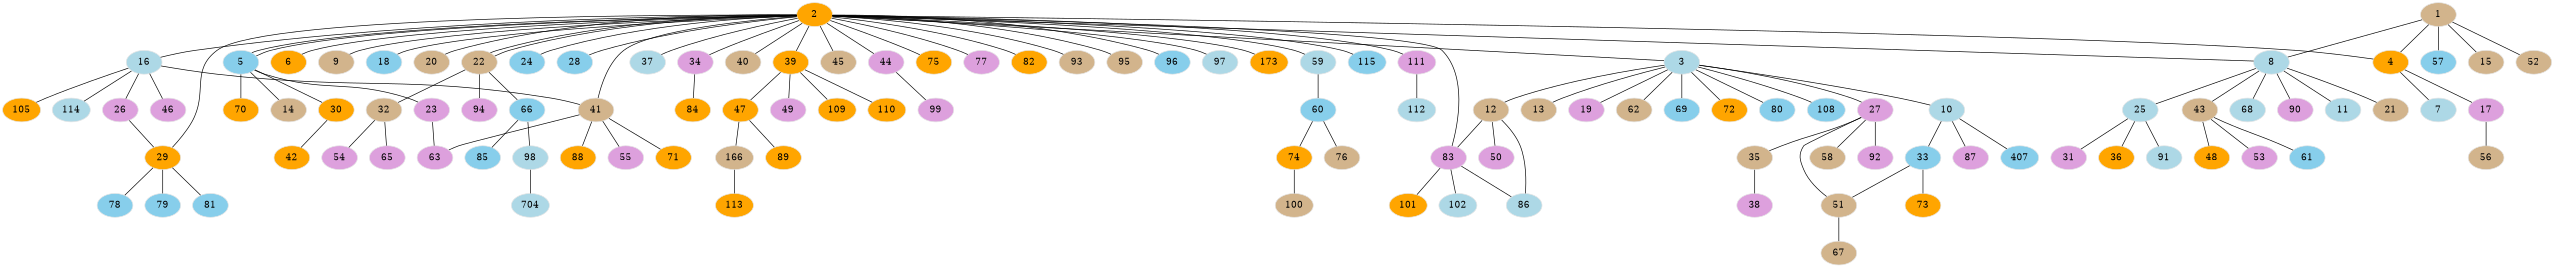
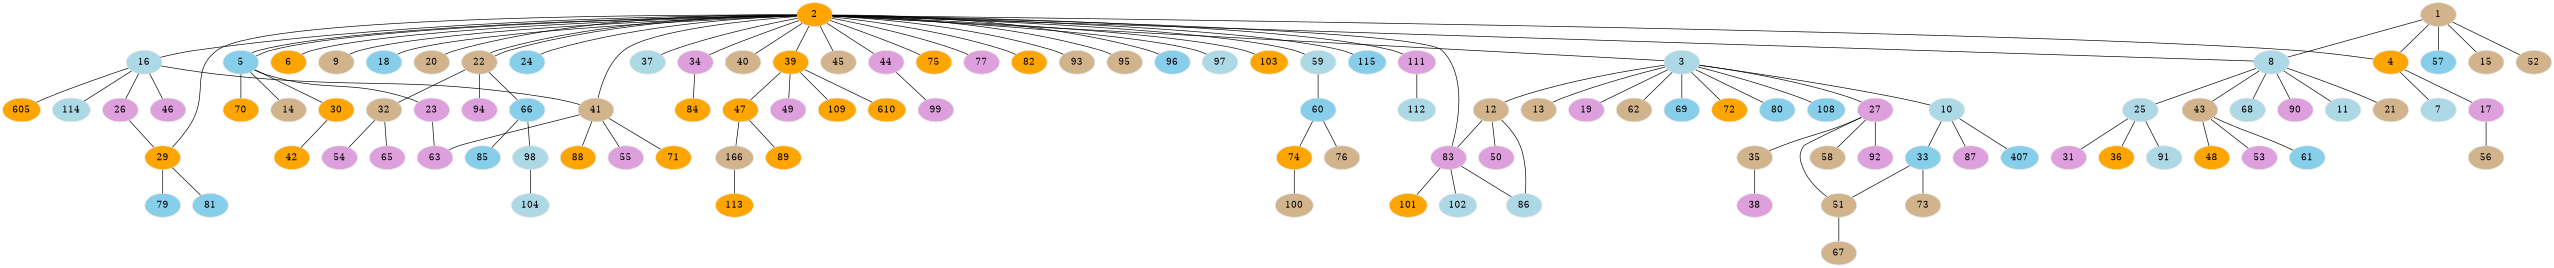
(575, 62) -> none
(1269, 62) -> (1269, 62)
(22, 110) -> (22, 110)
(887, 110) -> (887, 110)
(115, 205) -> none
(530, 205) -> (530, 205)
(1923, 205) -> (1923, 205)
